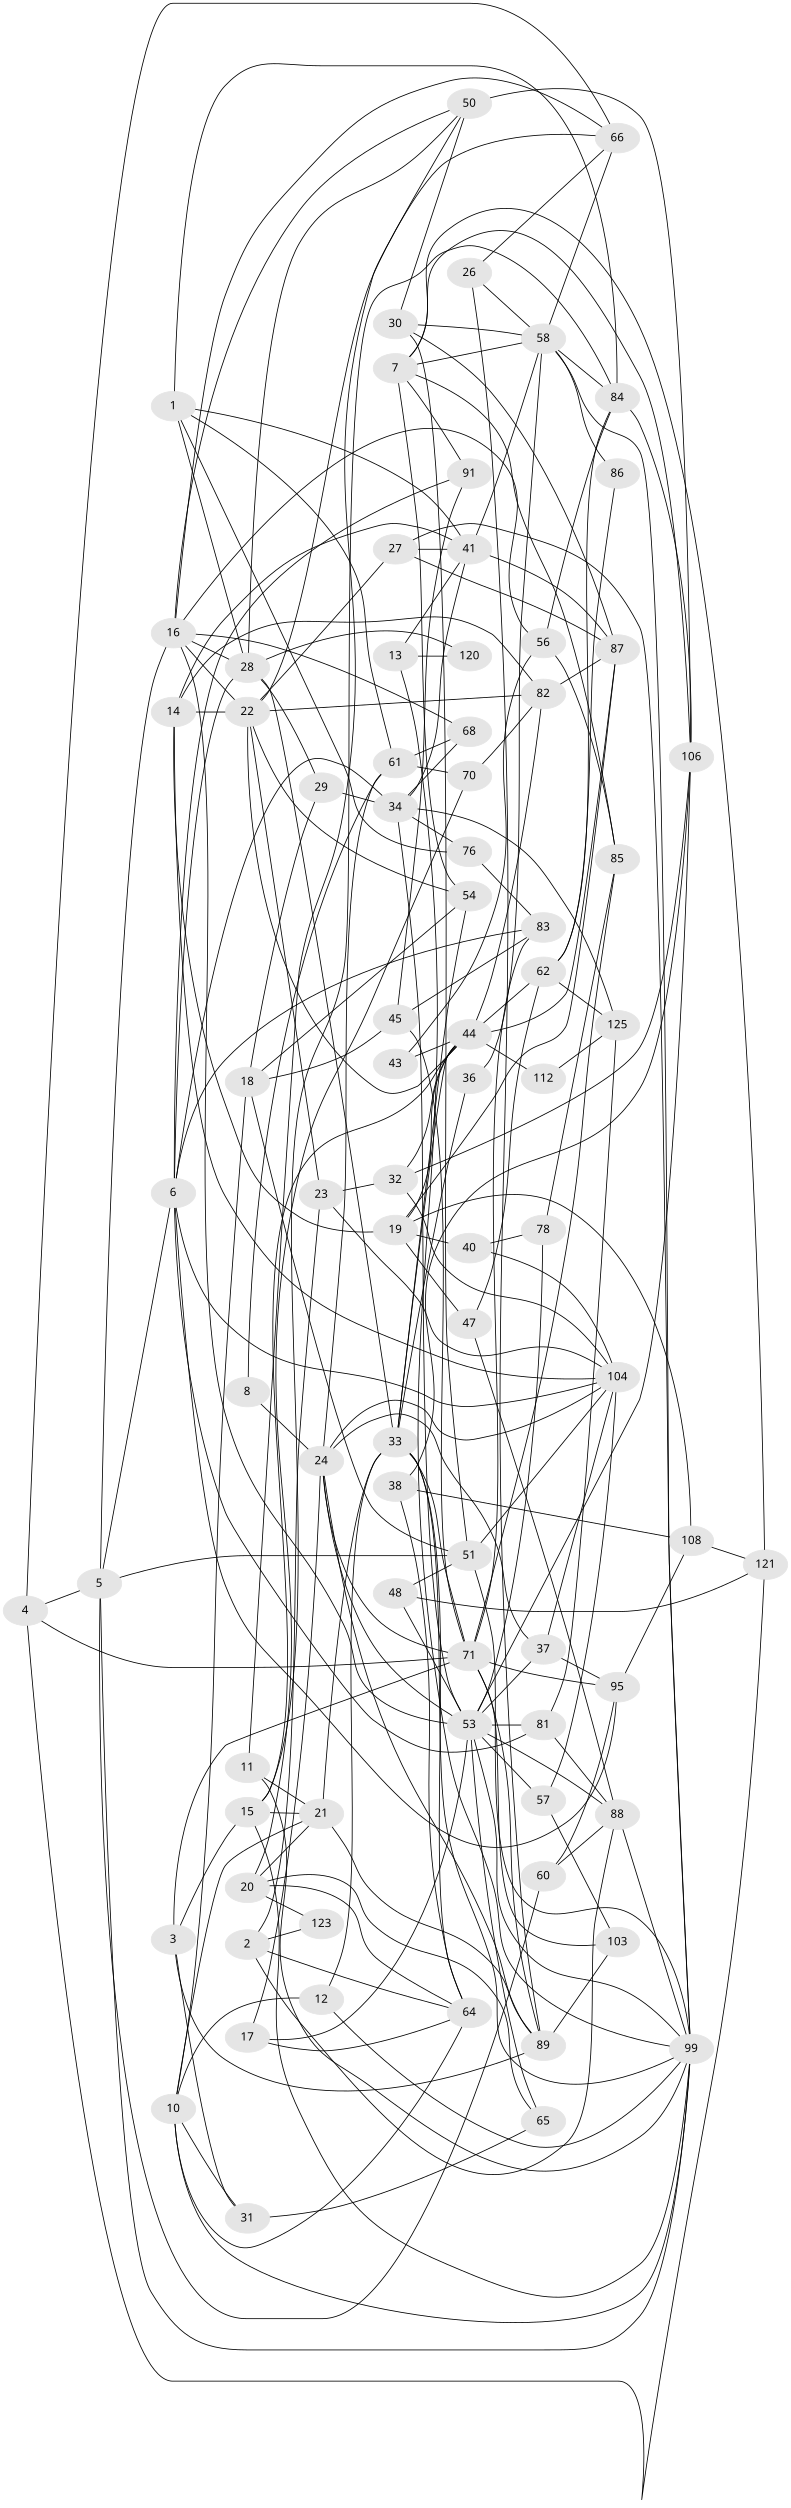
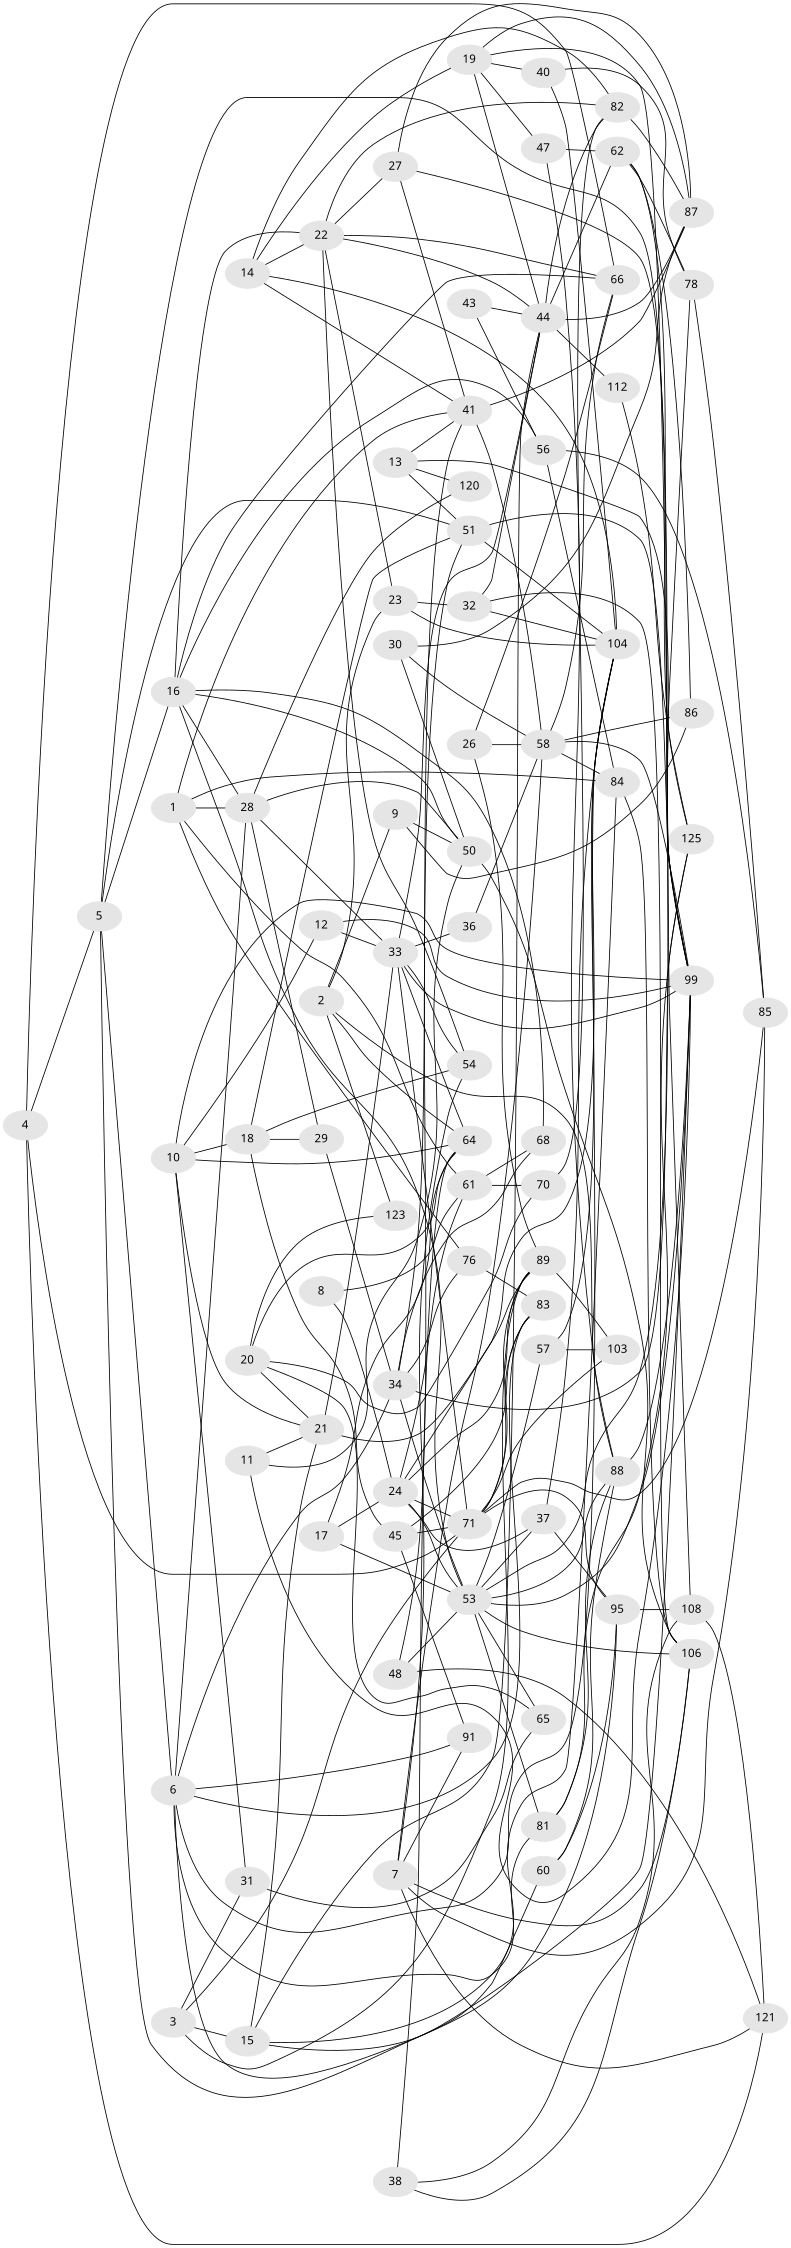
(587, 659) -> (659, 216)
none -> (395, 815)
(446, 937) -> (432, 497)
